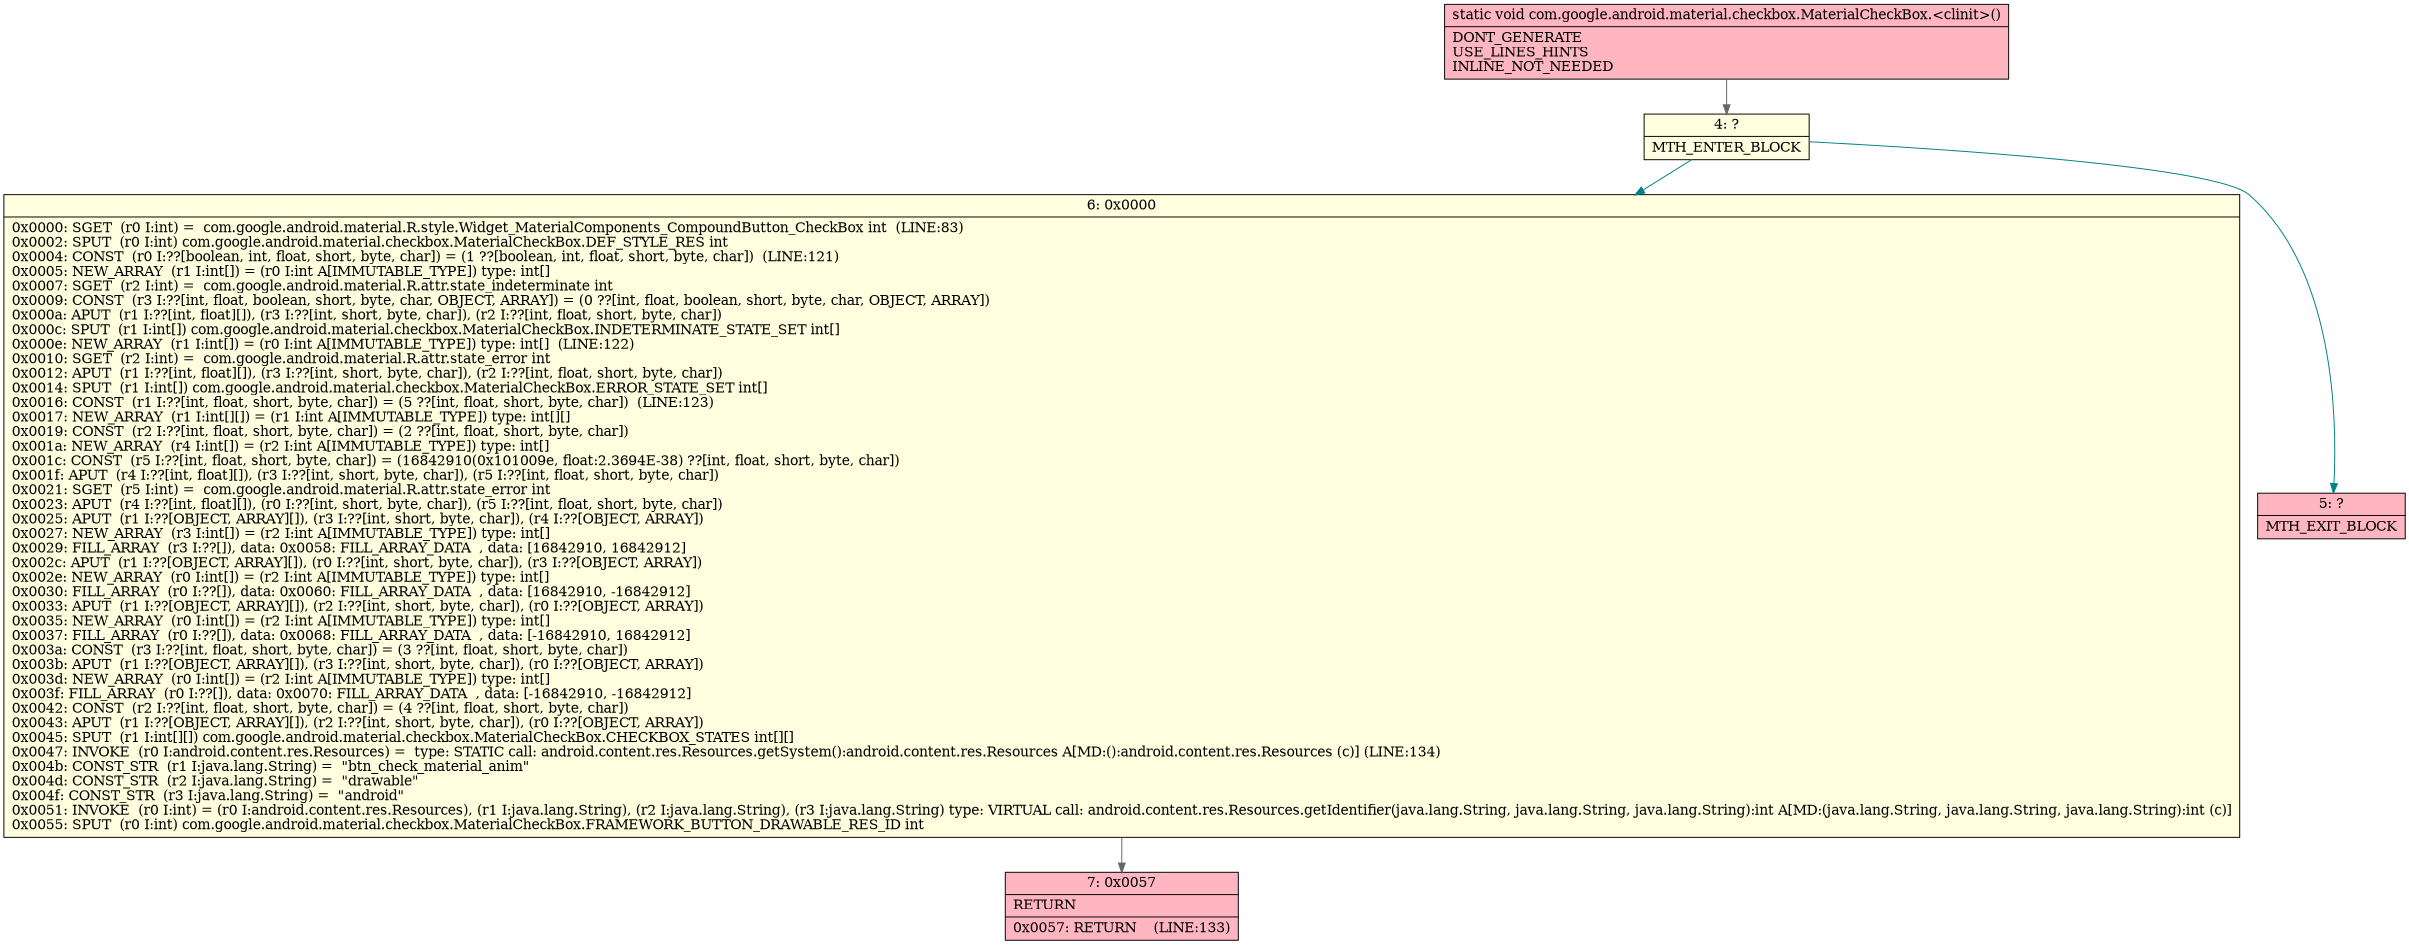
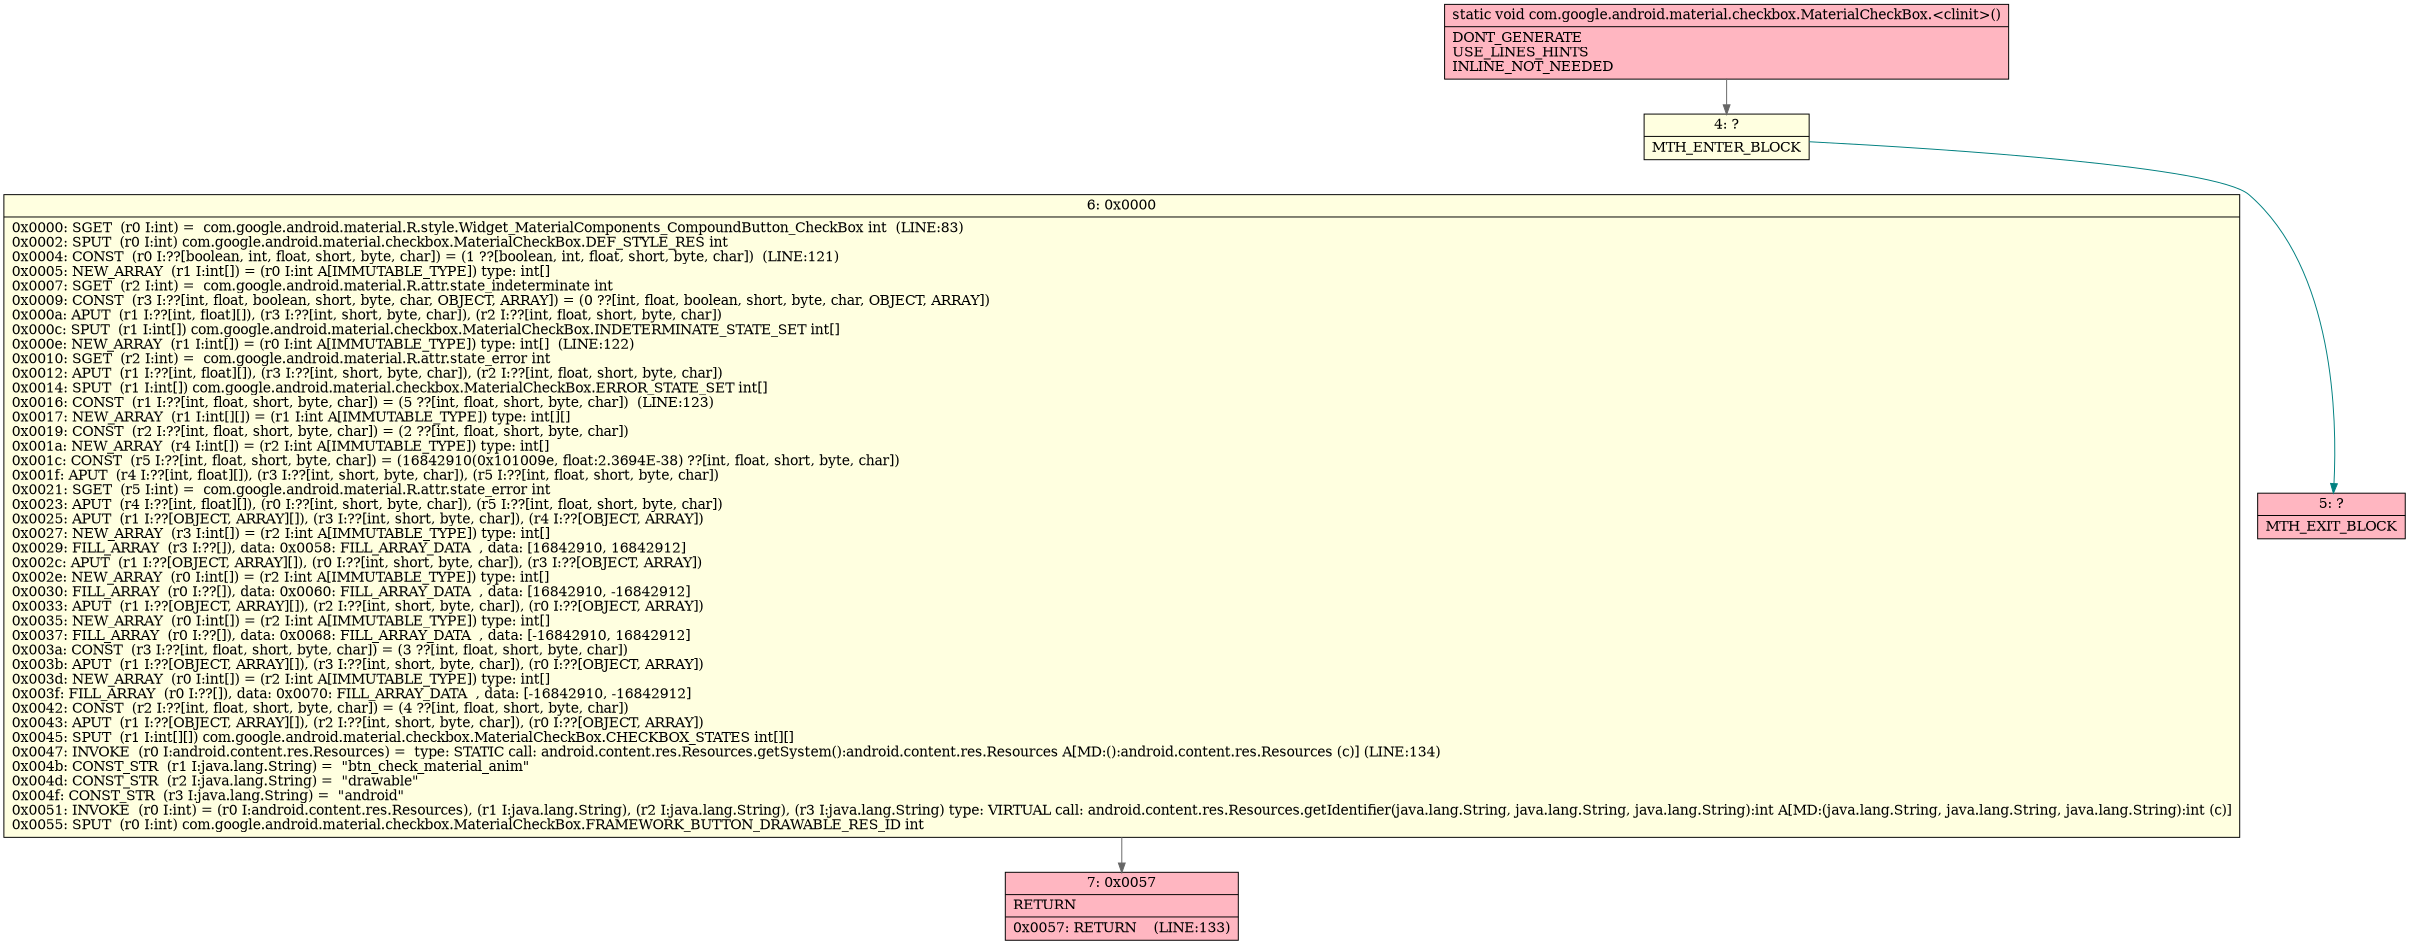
(1668, 175) -> none
